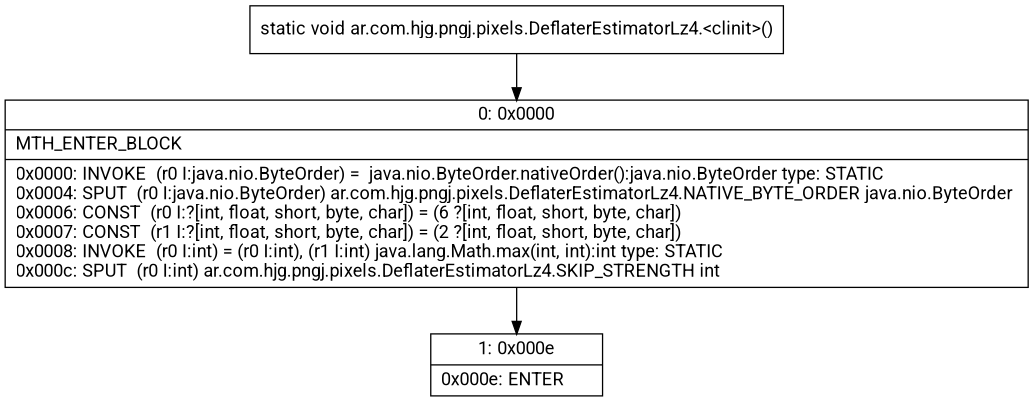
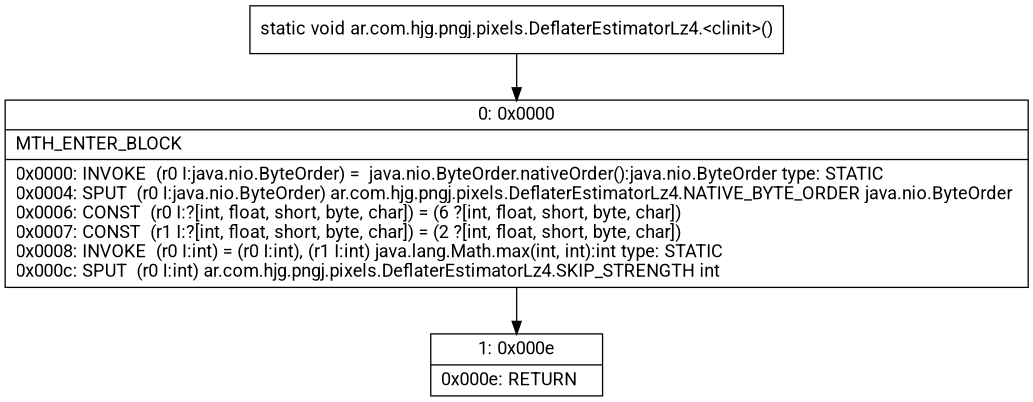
(510, 380) -> (517, 380)
